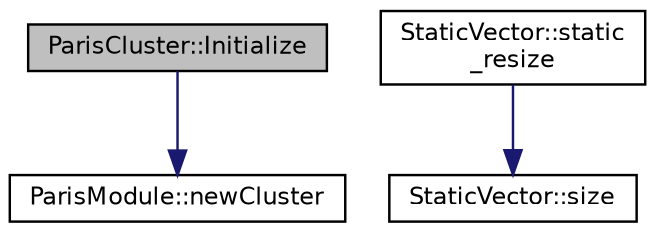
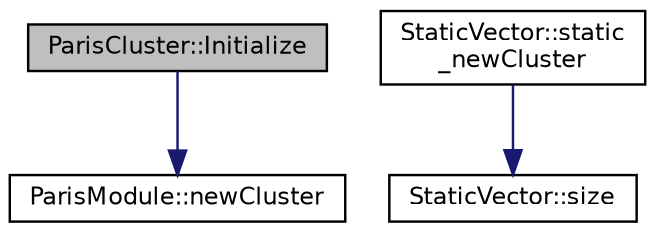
(513, 48) -> (513, 48)
